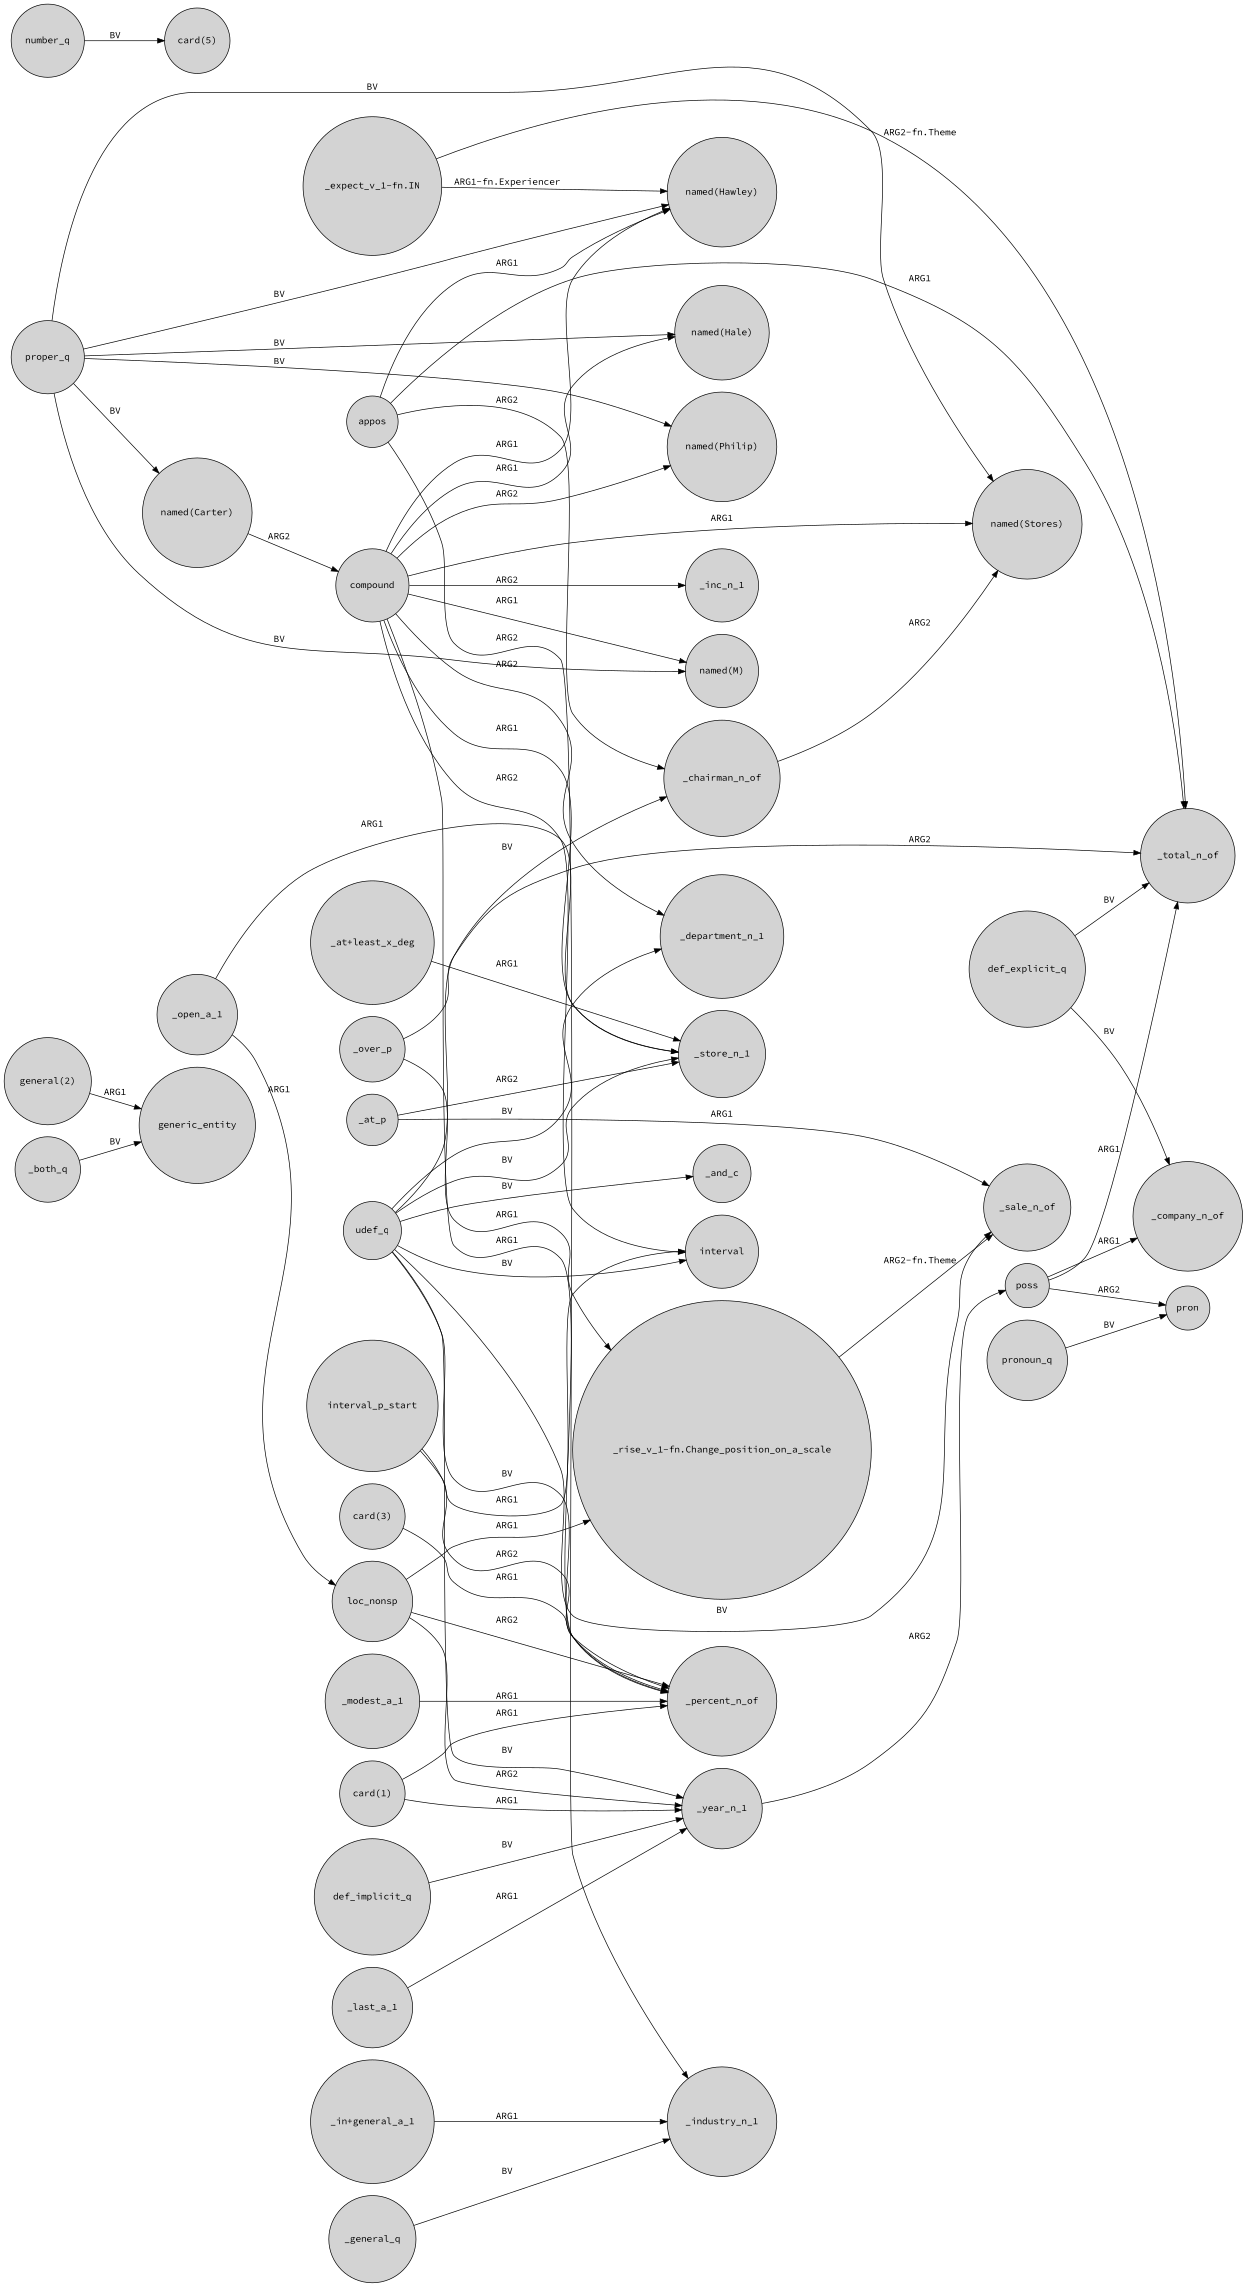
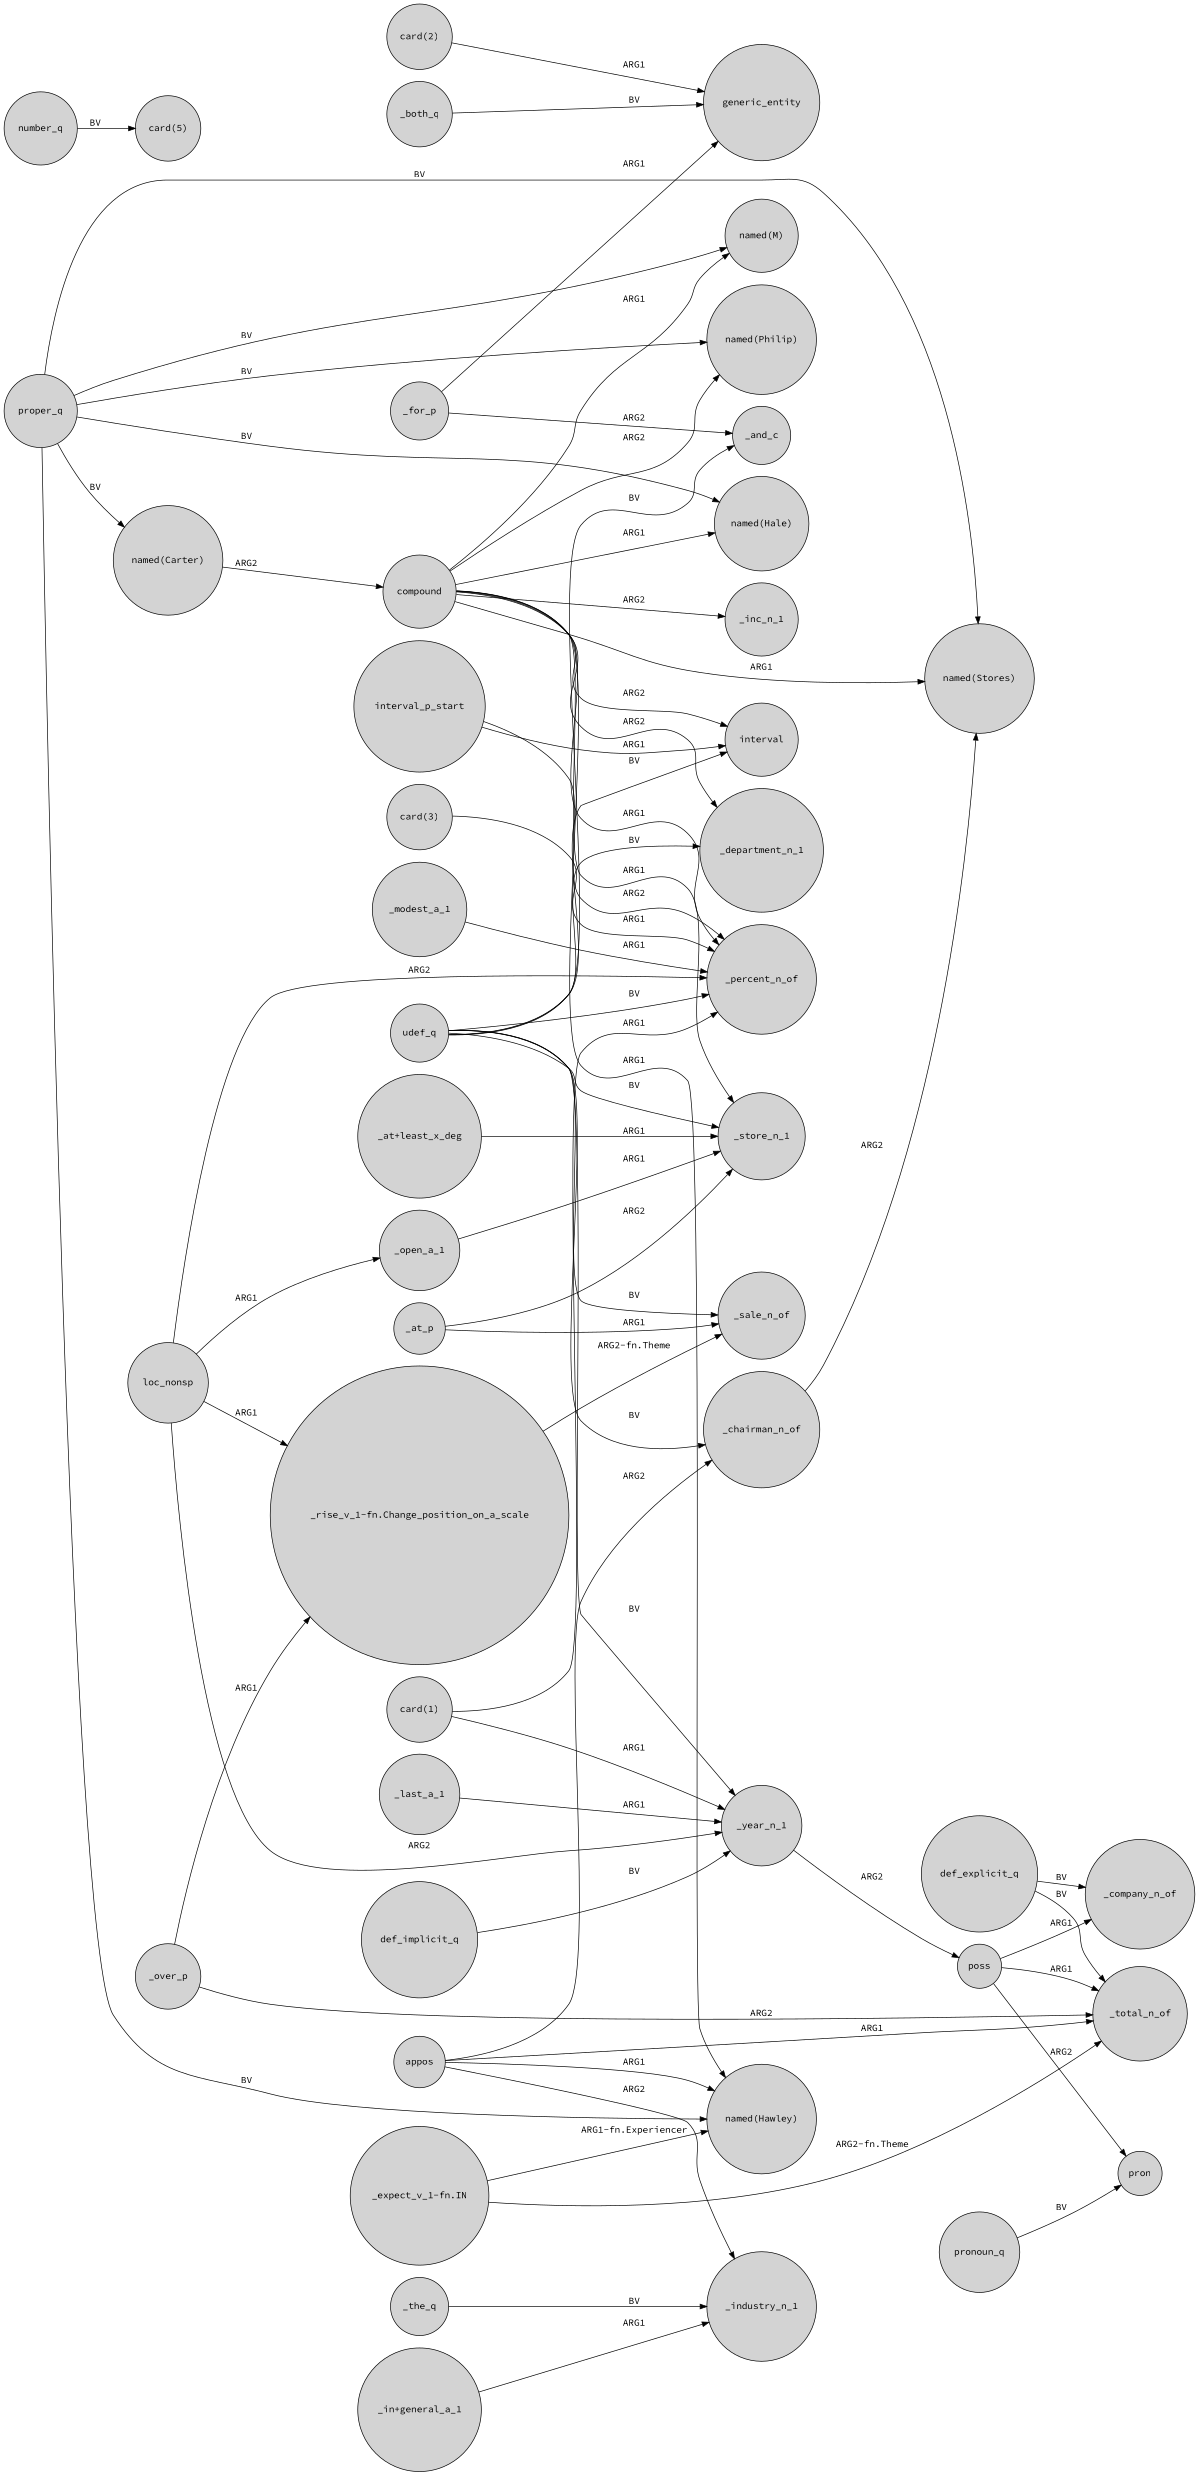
none -> (420, 411)
(48, 1081) -> (420, 37)
(276, 1310) -> (277, 1293)
(372, 2239) -> (420, 2307)
